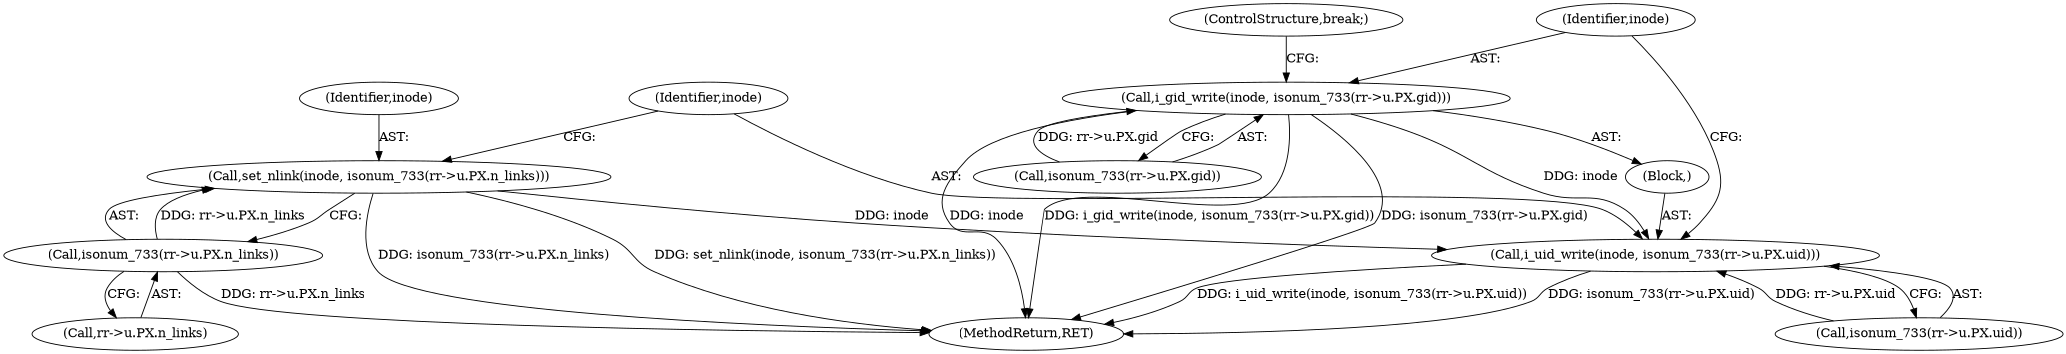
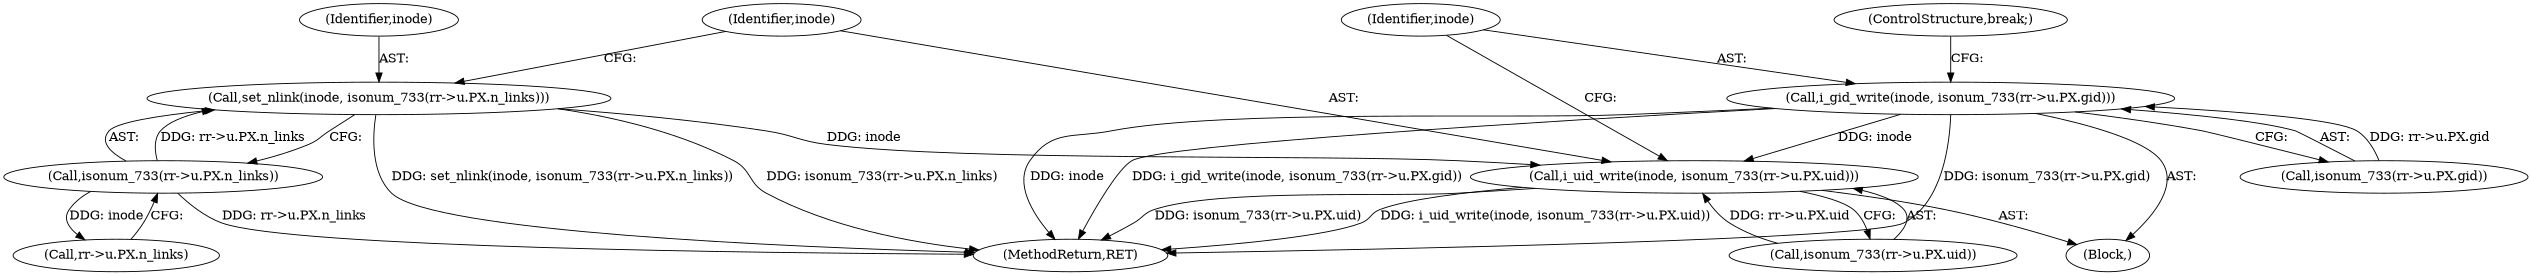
(1662, 212) -> (1946, 210)
(126, 295) -> (106, 216)
(169, 295) -> (169, 216)
